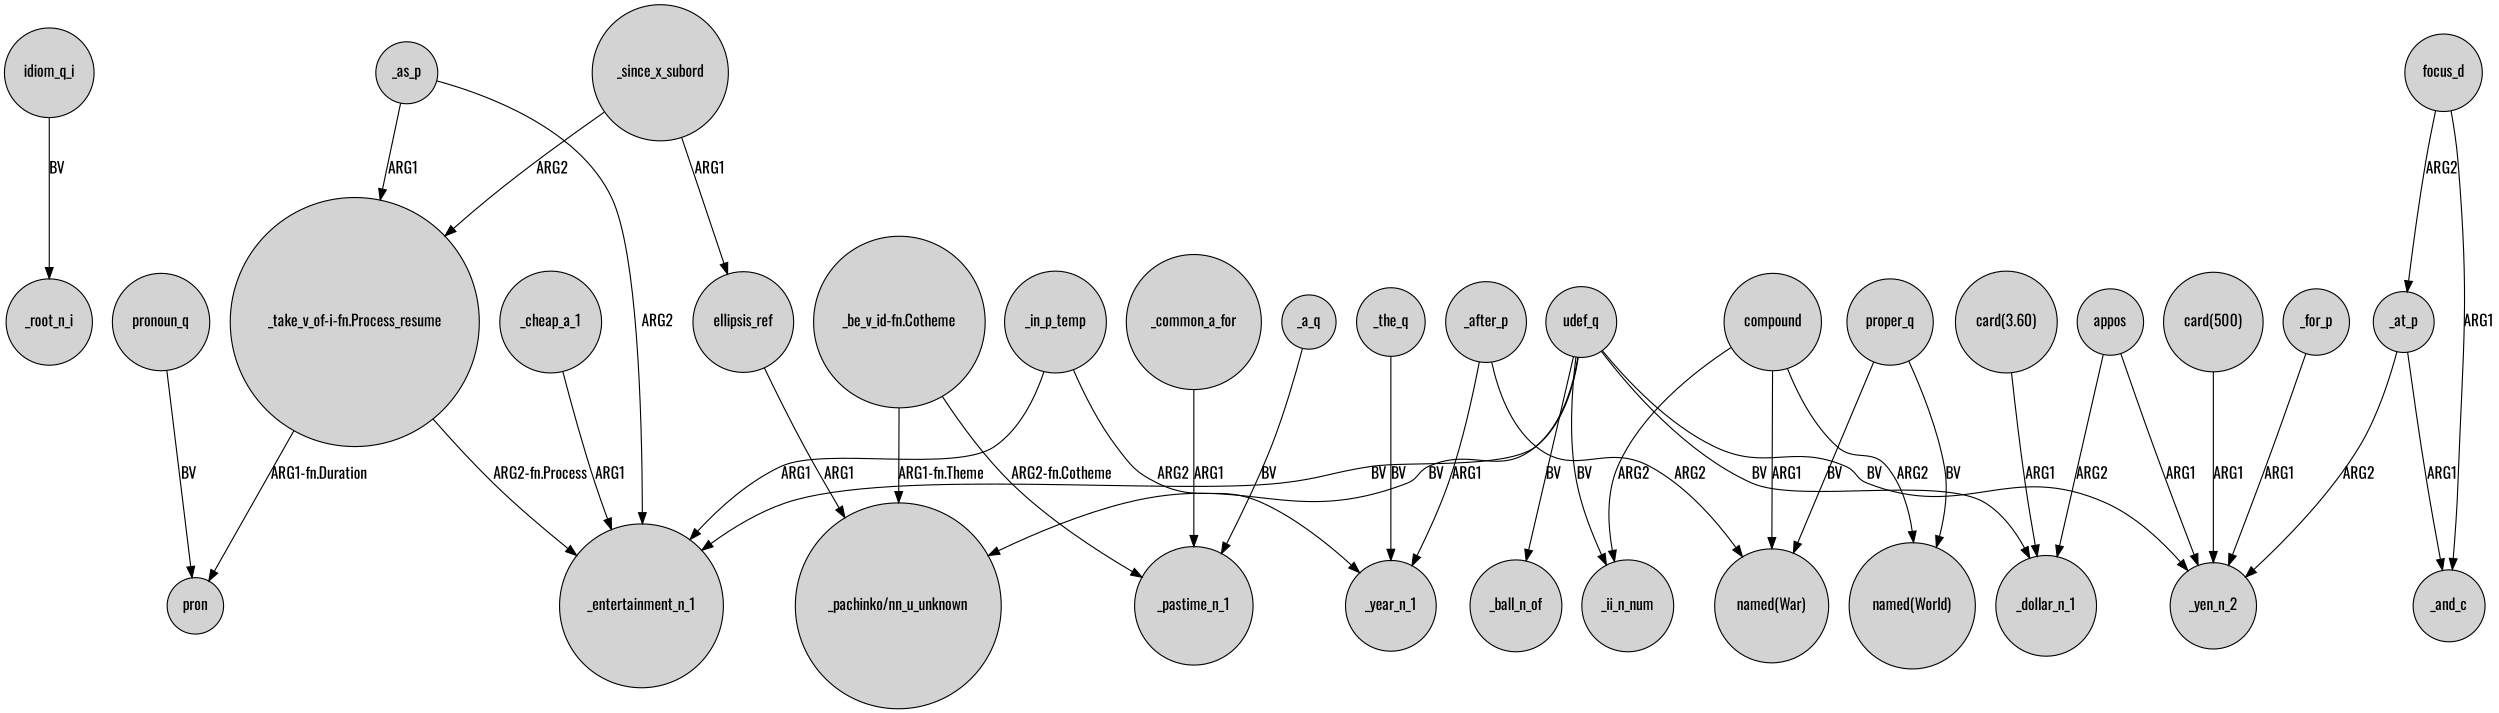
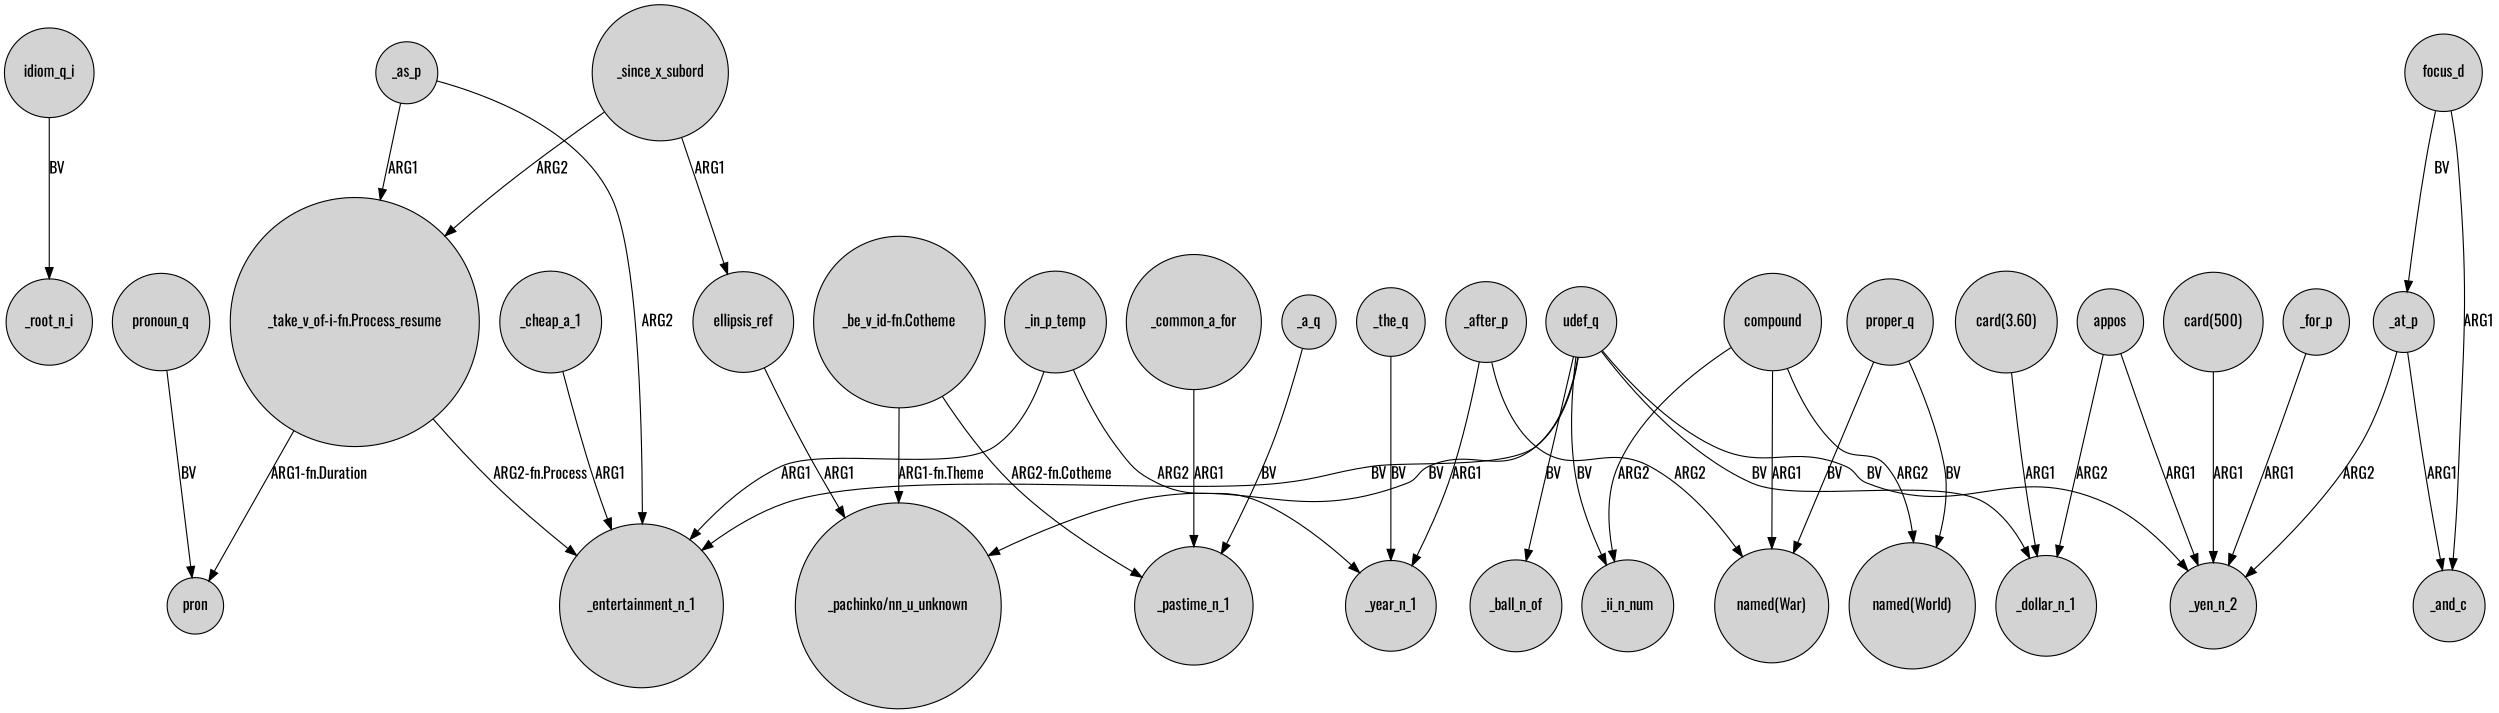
(2442, 169) -> (2442, 169)
